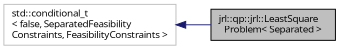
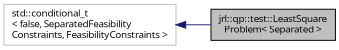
(273, 25) -> (273, 25)
